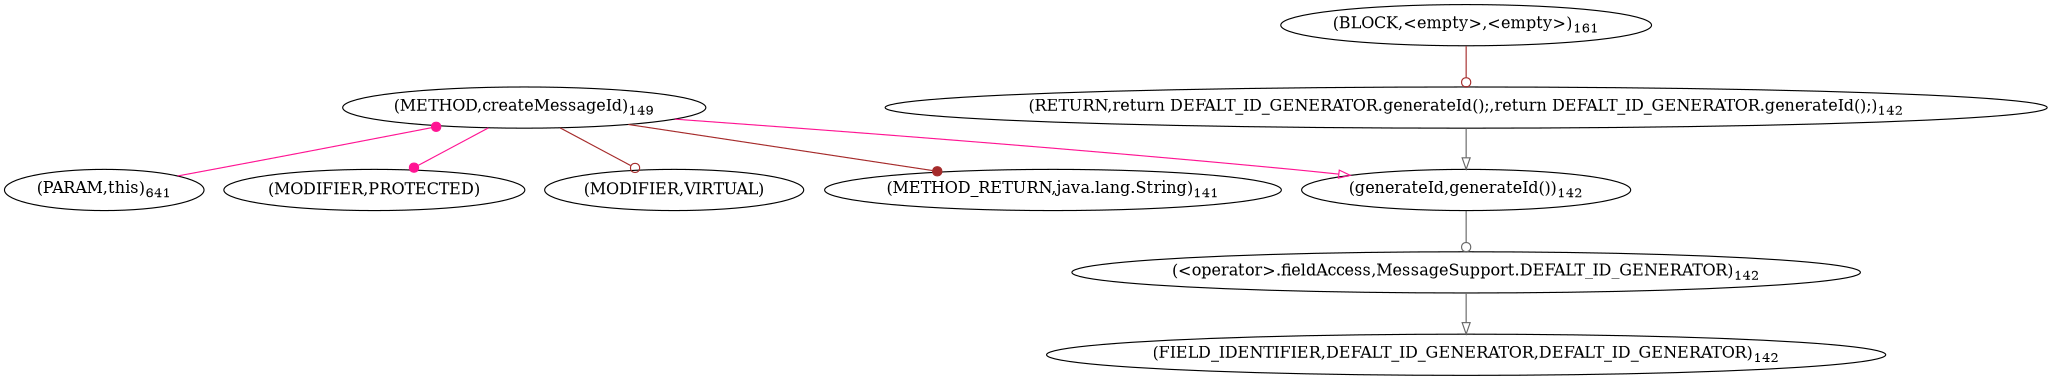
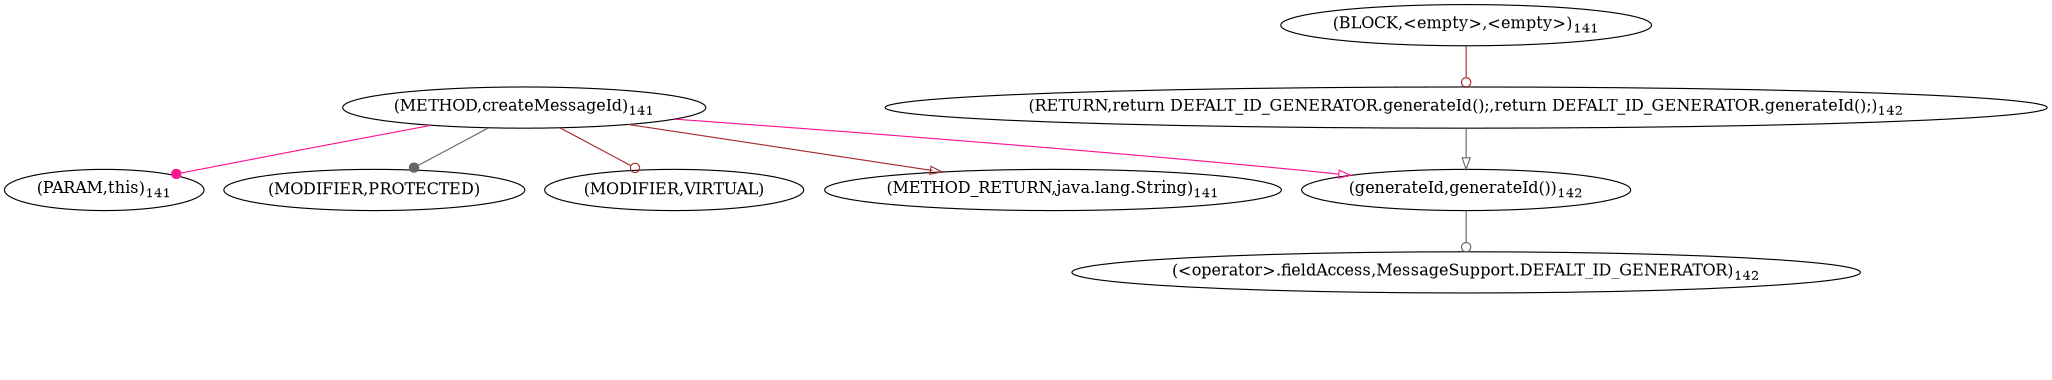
(1586, 23) -> (1586, 23)
(642, 106) -> (642, 106)
(453, 147) -> (453, 147)
(780, 148) -> (780, 148)
(305, 152) -> (306, 149)
(159, 188) -> (159, 188)
(1466, 355) -> none
